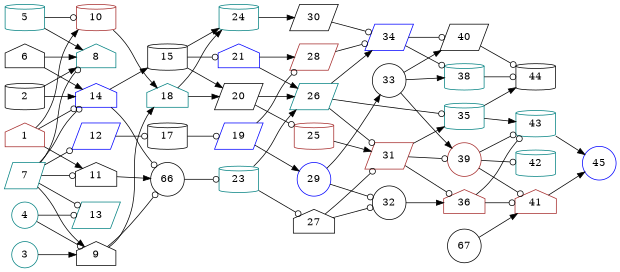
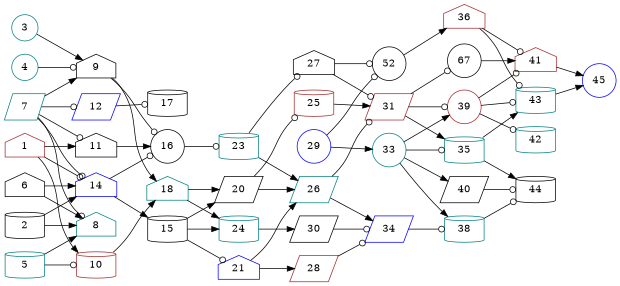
(424, 37) -> none
(389, 81) -> (389, 150)
(386, 107) -> (422, 150)
(239, 136) -> none
(167, 179) -> (167, 146)
(426, 179) -> (428, 83)
(389, 203) -> (389, 64)
(96, 215) -> none
